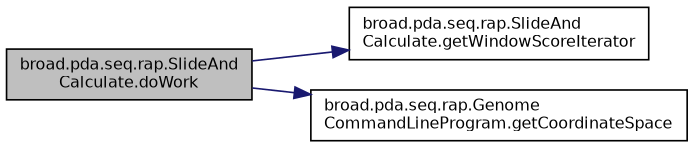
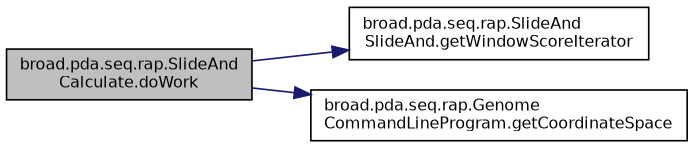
(499, 34) -> (499, 34)
